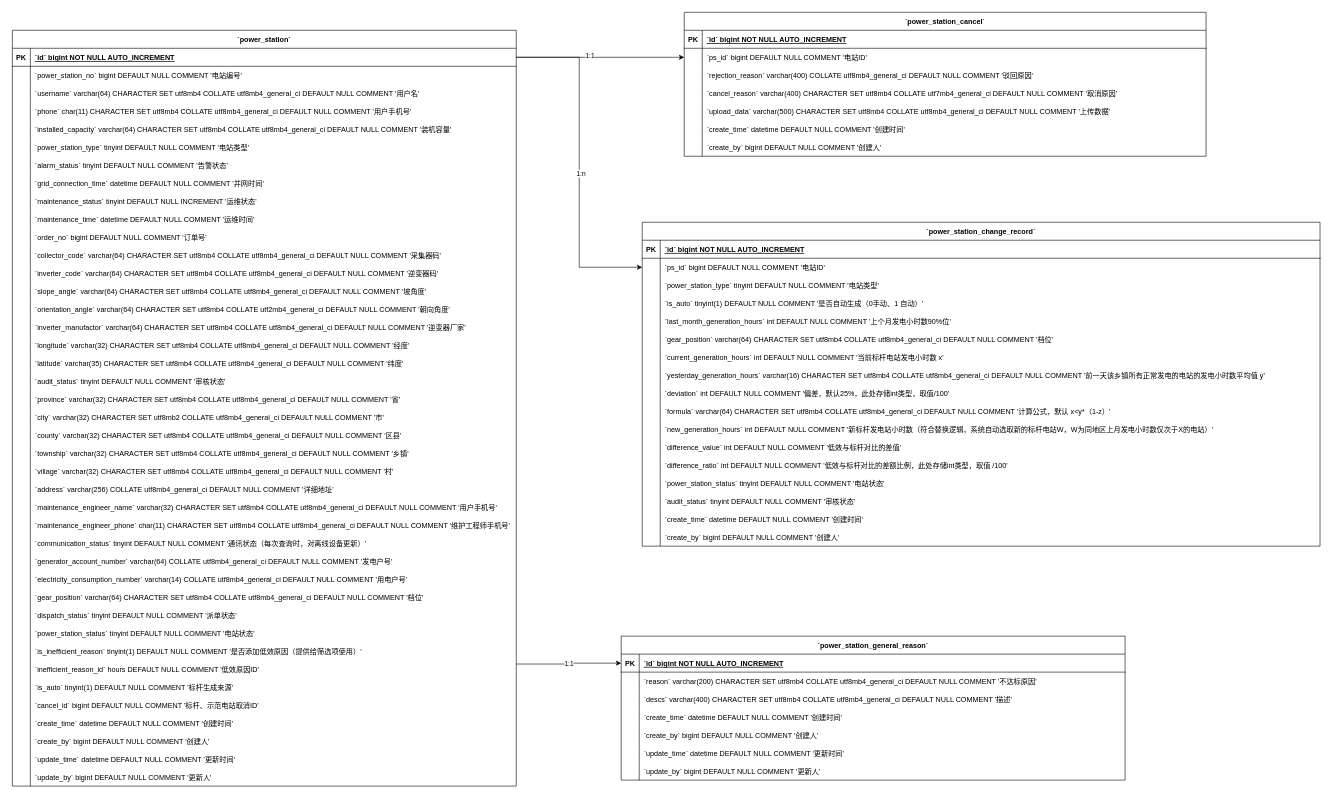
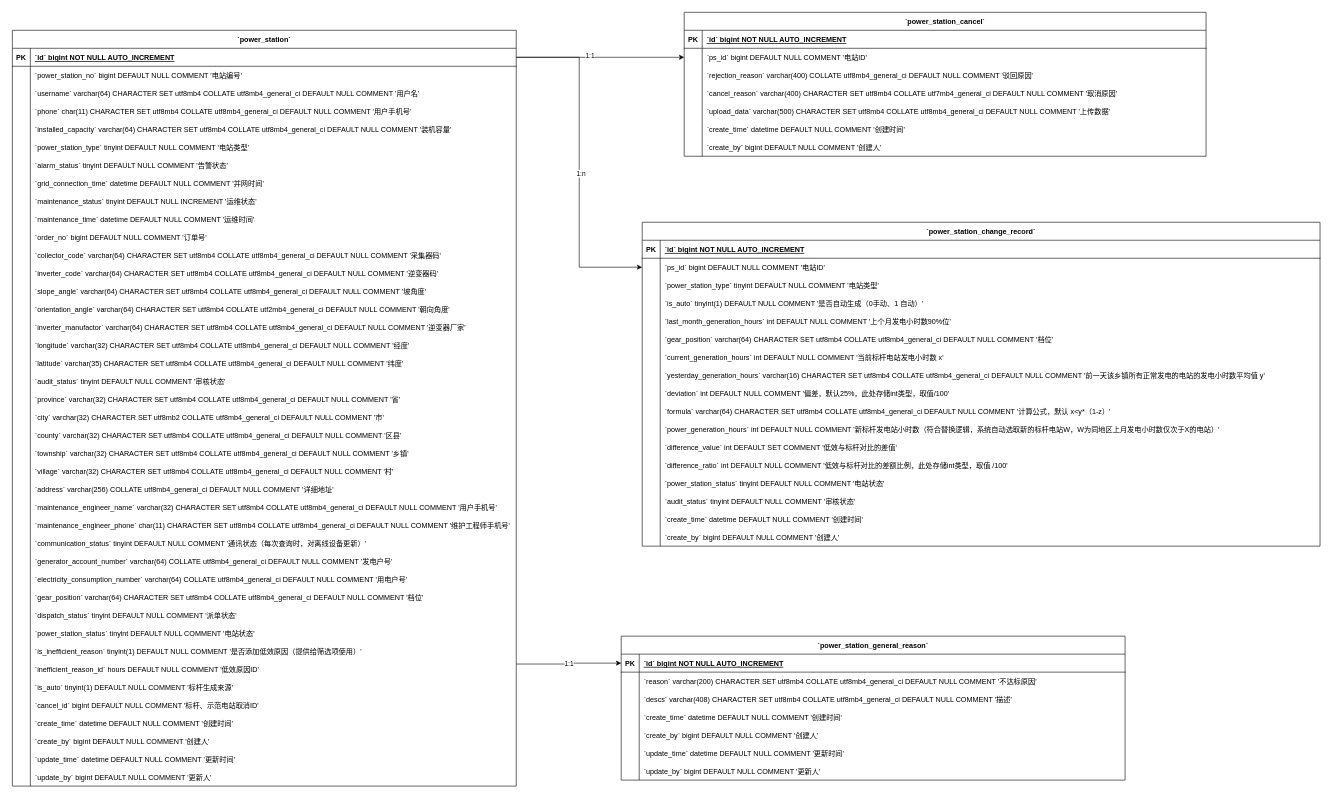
(936, 430) -> (940, 430)
(784, 448) -> (782, 448)
(227, 580) -> (227, 580)
(825, 700) -> (825, 700)
